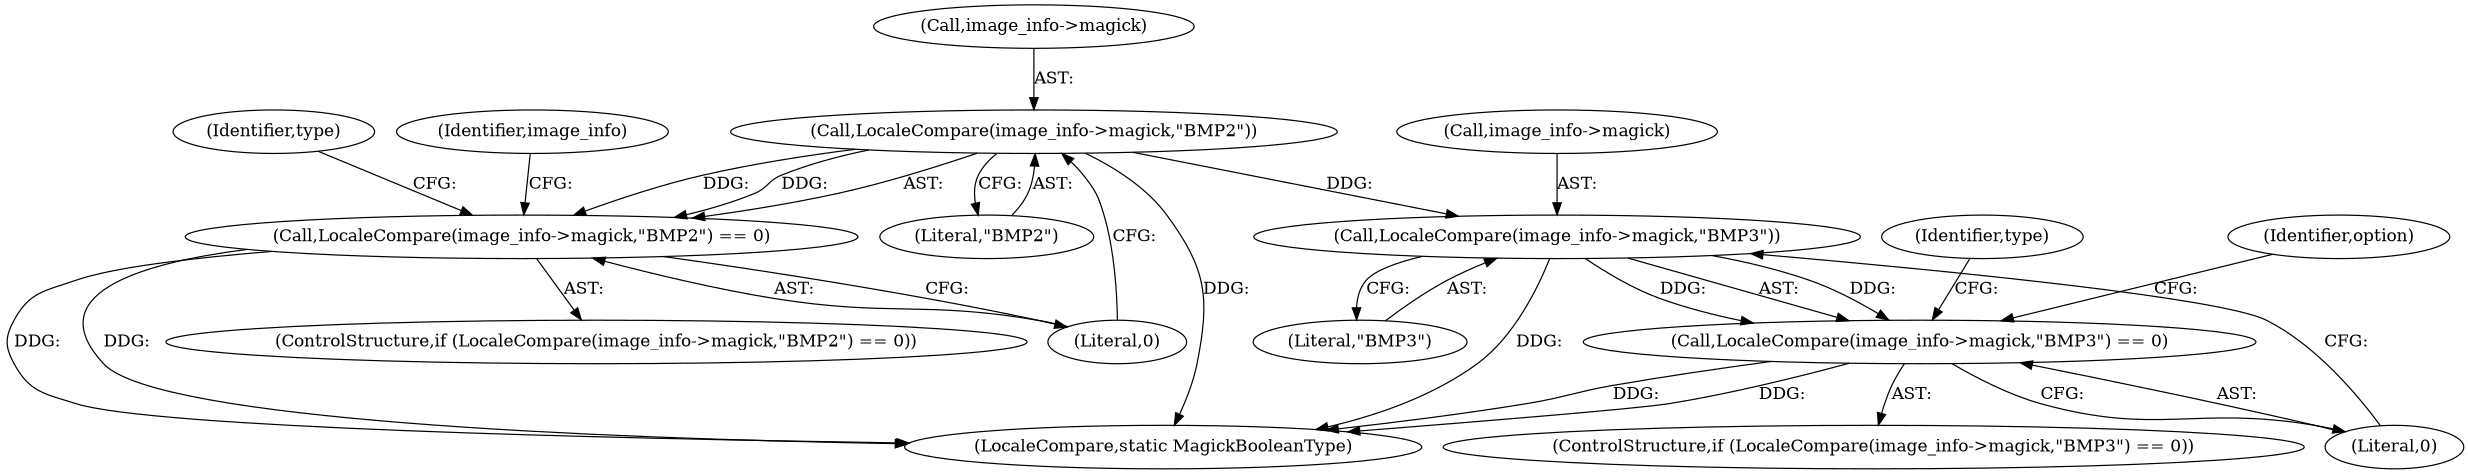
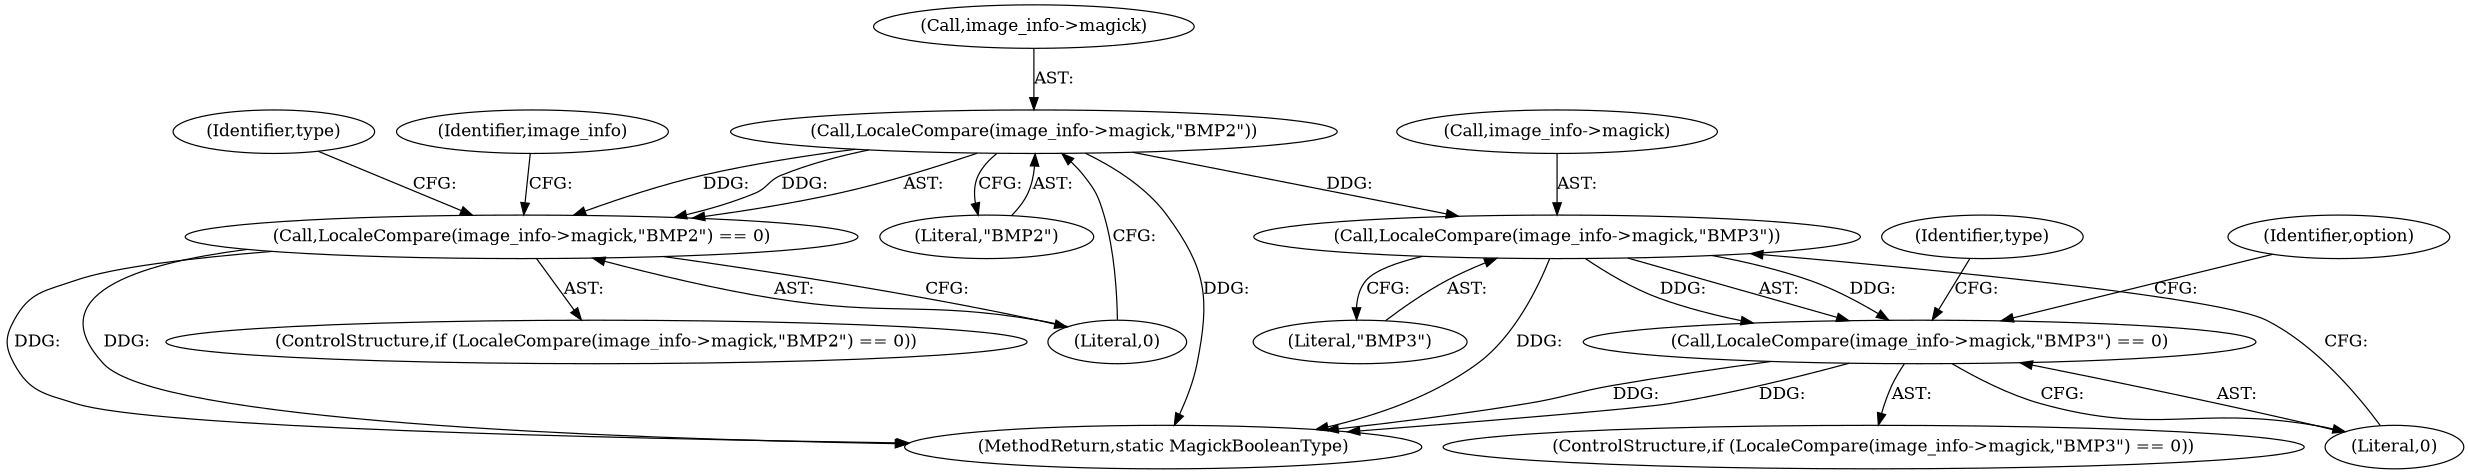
(1163, 447) -> (1163, 447)
